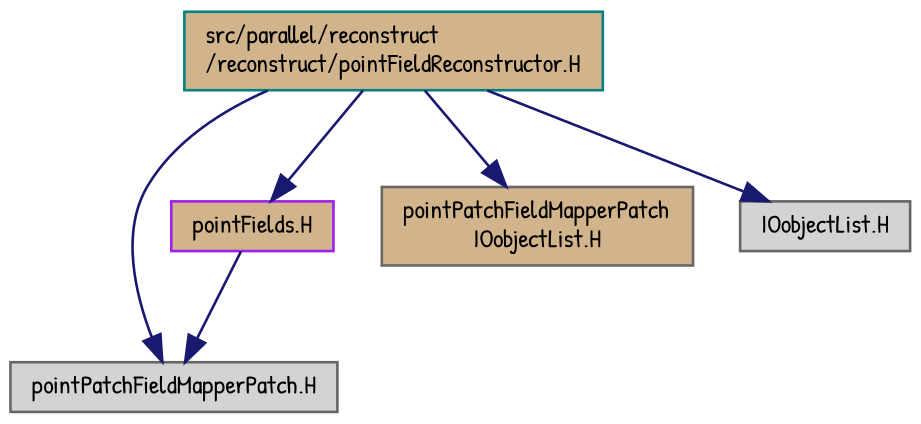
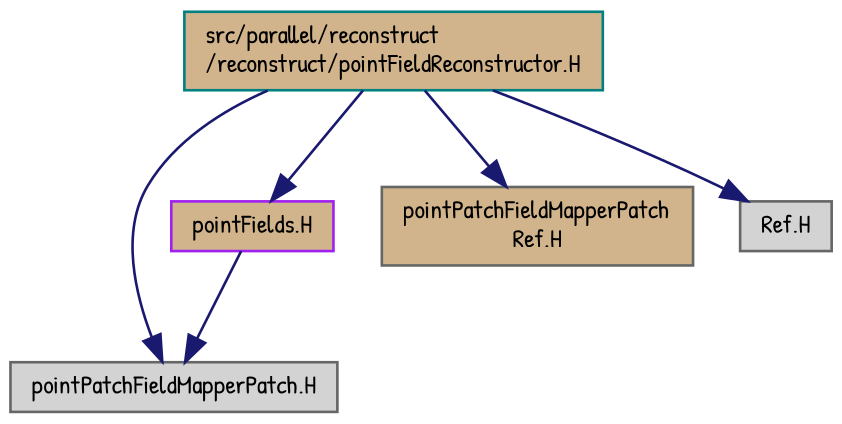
(537, 226) -> (537, 226)
(825, 226) -> (786, 226)
